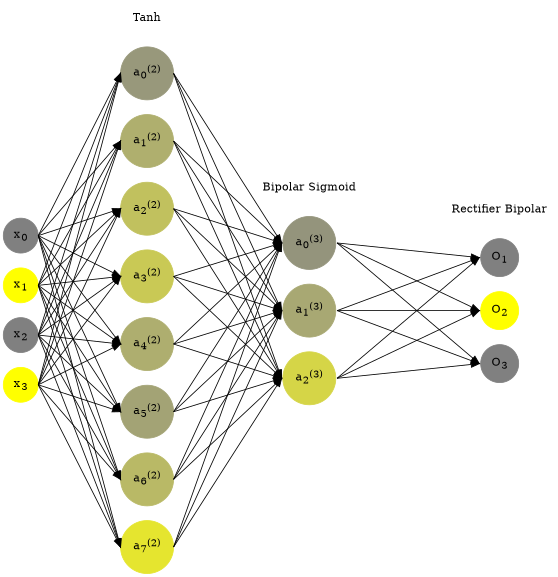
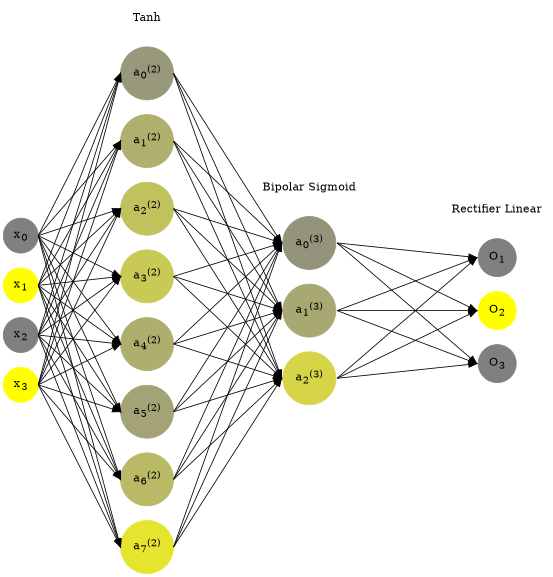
(500, 210) -> (497, 210)
